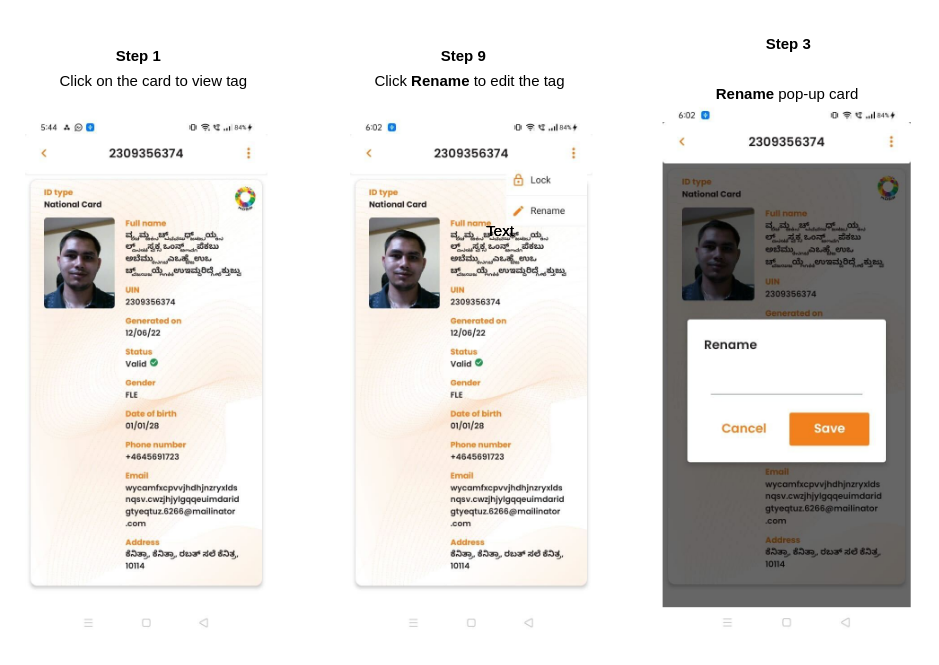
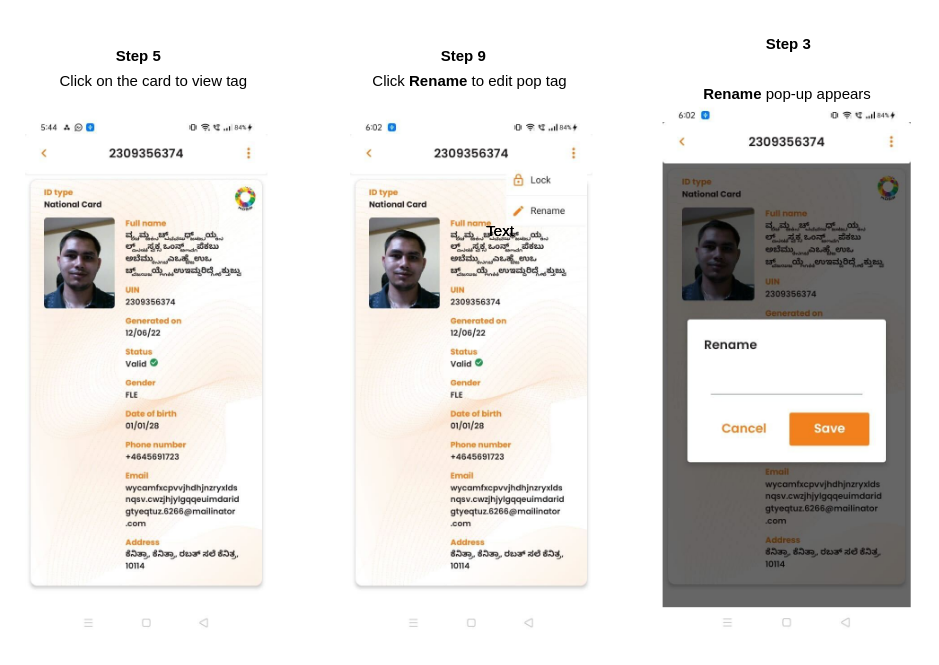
(139, 57) -> (139, 57)
(470, 82) -> (470, 82)
(788, 94) -> (788, 94)
